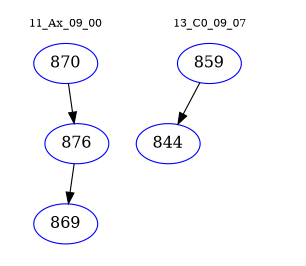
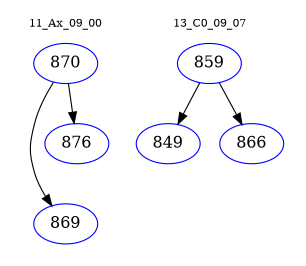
(168, 144) -> (168, 144)
none -> (252, 144)
(72, 178) -> (31, 139)
